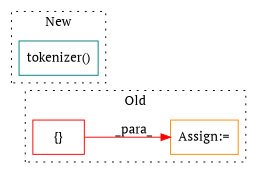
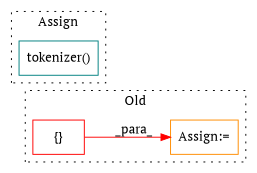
(59, 22) -> (59, 22)
